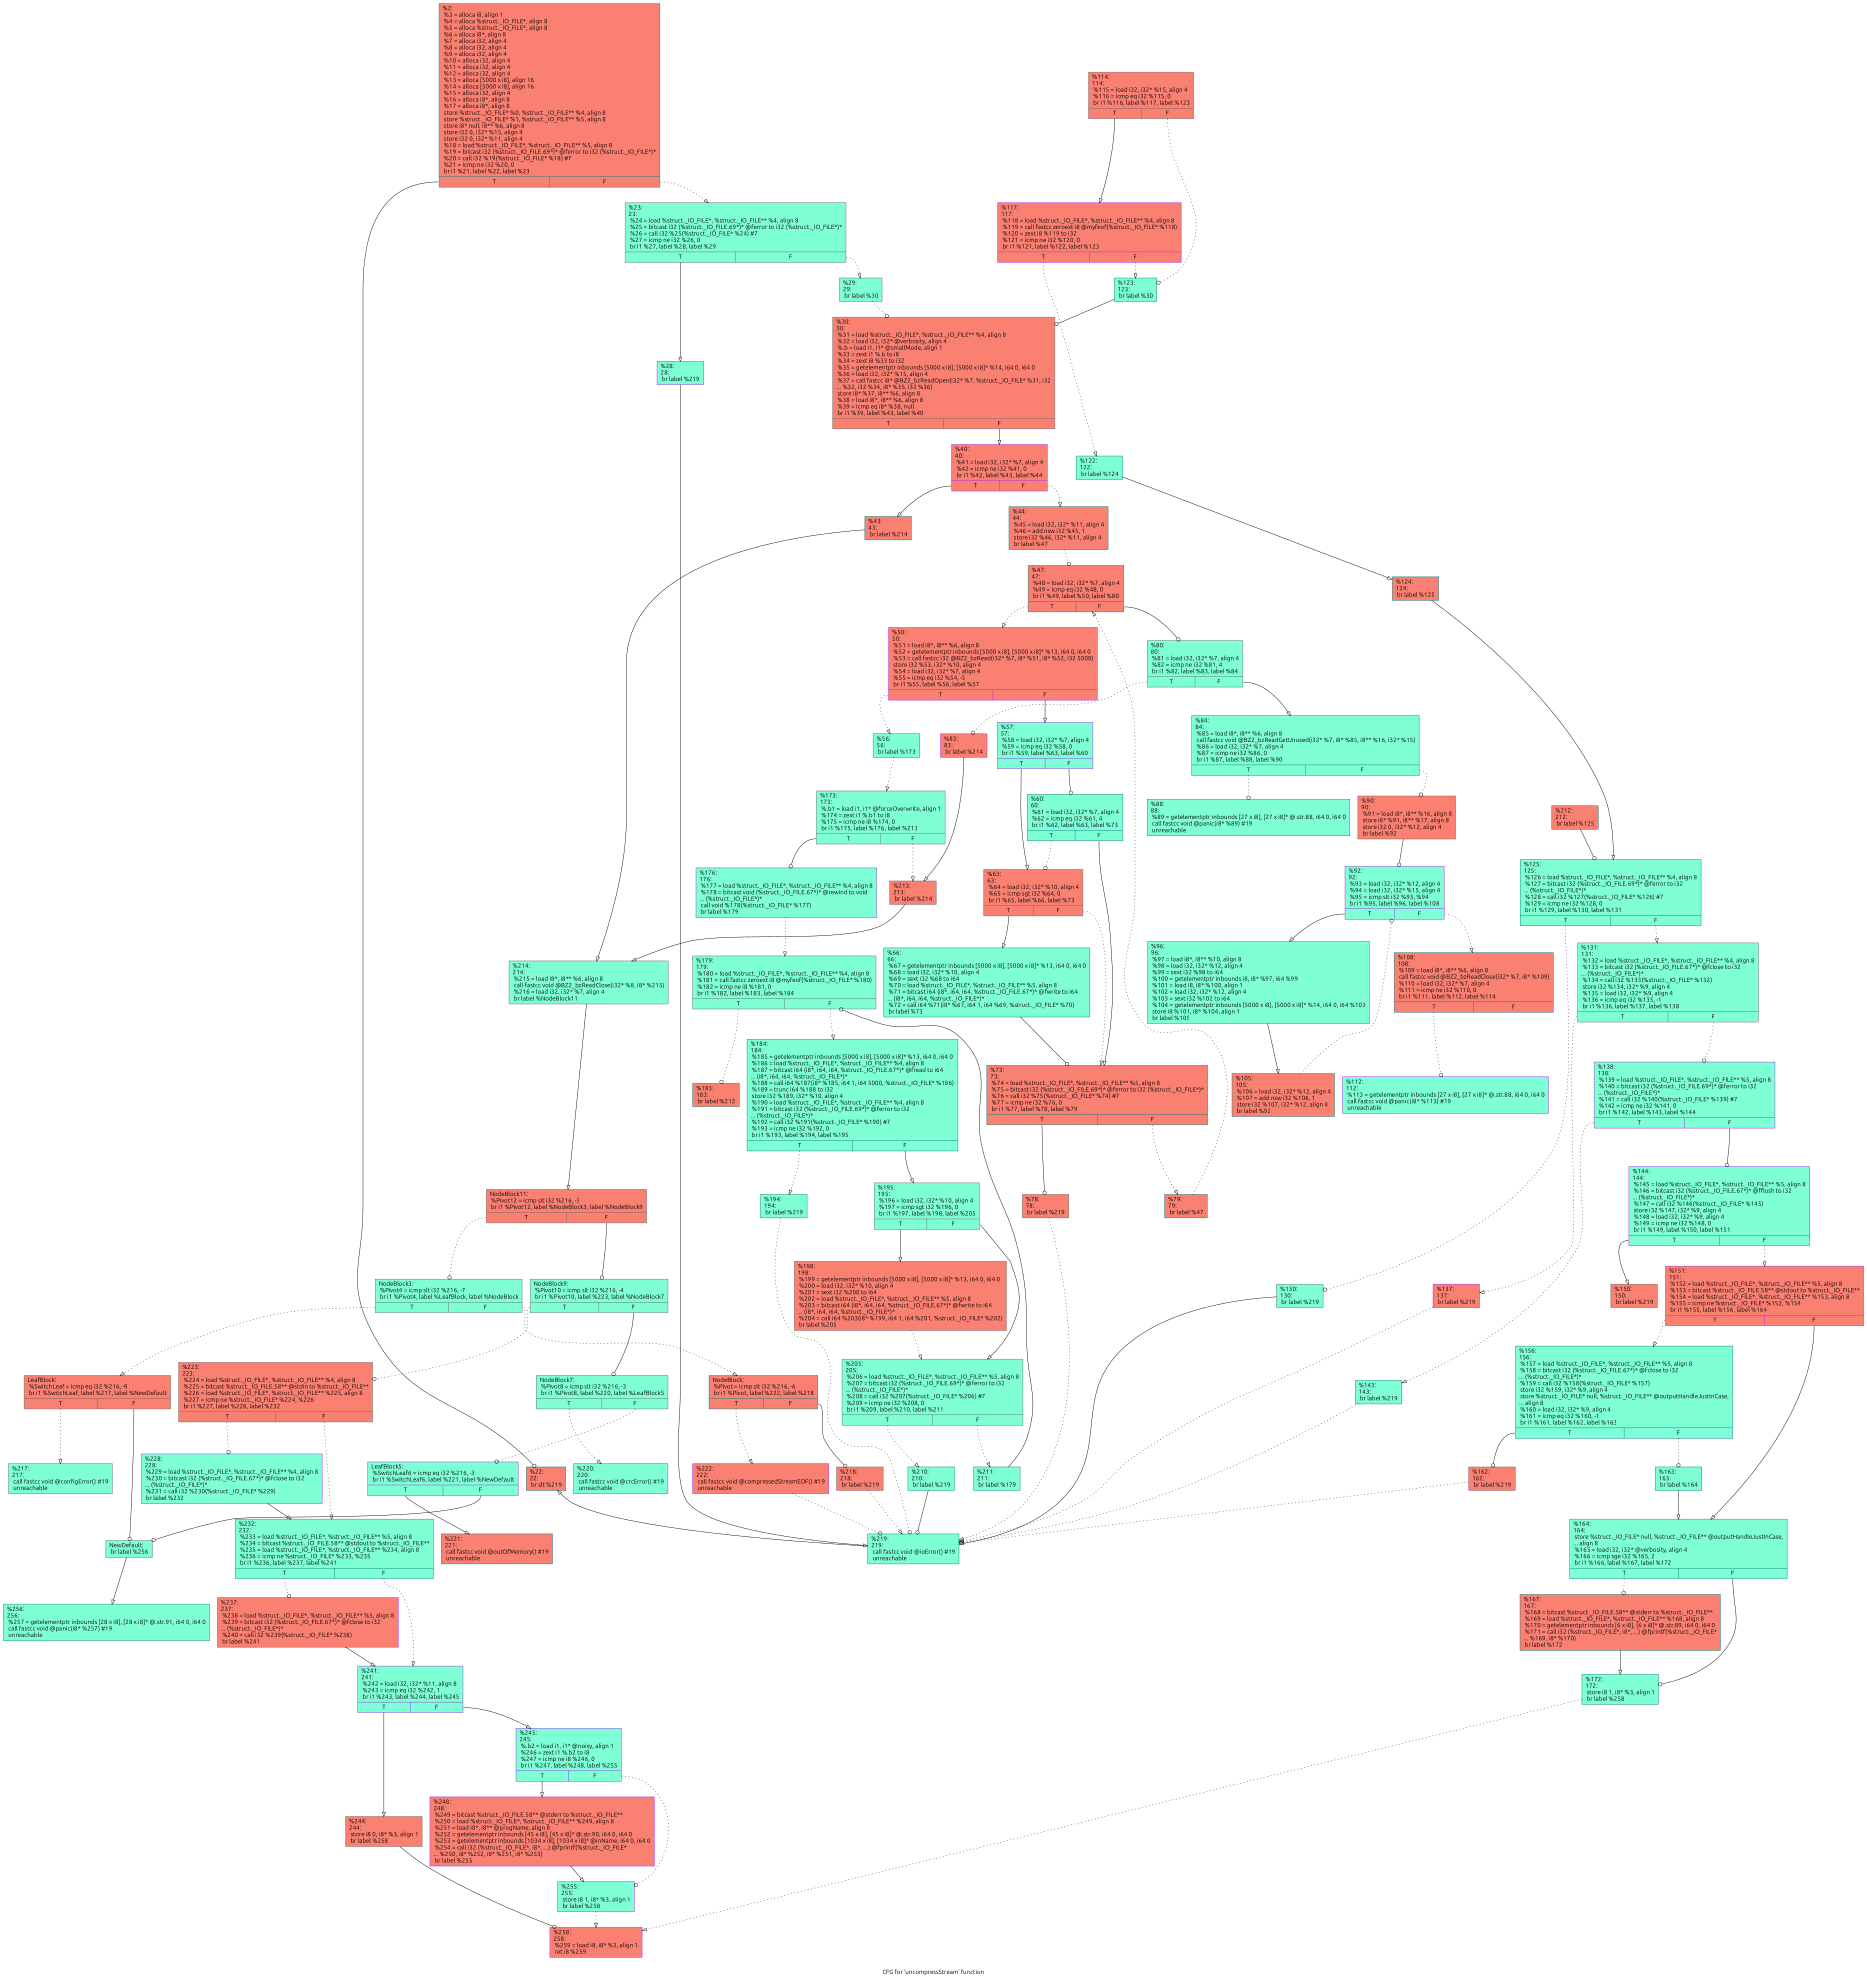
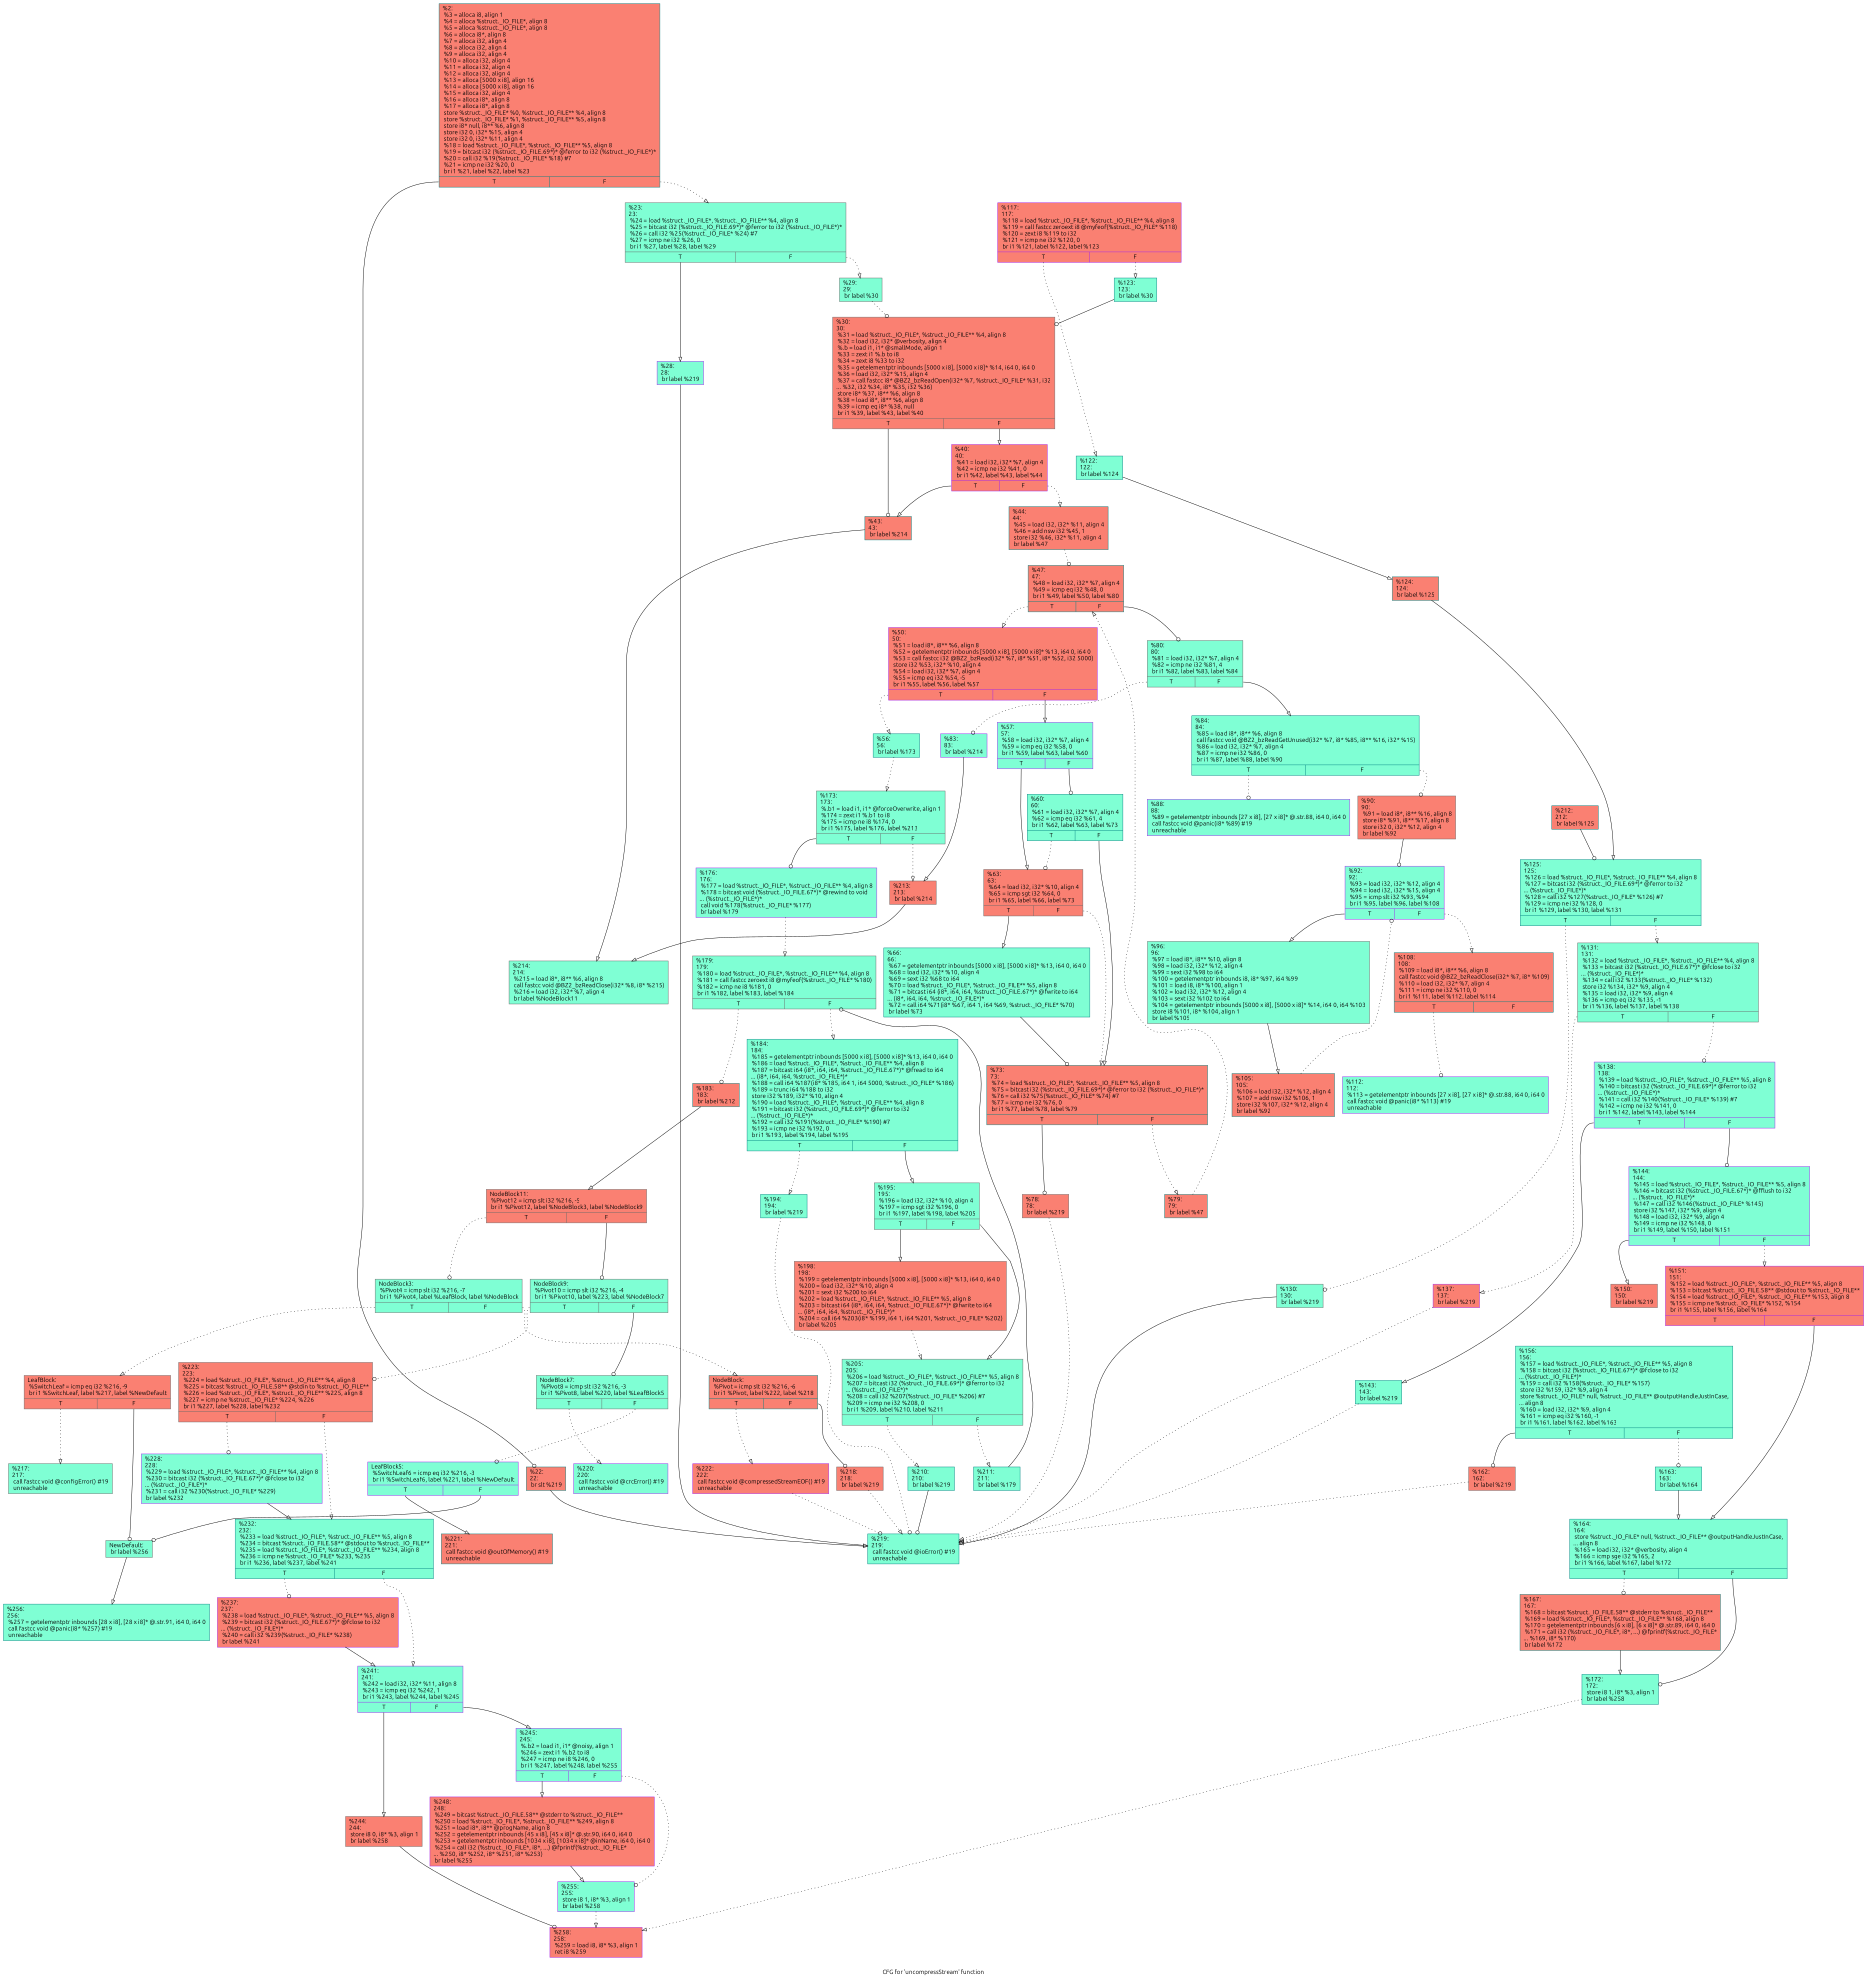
(1141, 95) -> none
none -> (888, 471)
(964, 746) -> (964, 746)
(578, 1095) -> (646, 1147)
(1551, 1284) -> (1551, 1284)
(1661, 1331) -> none
(711, 1533) -> (703, 1533)
